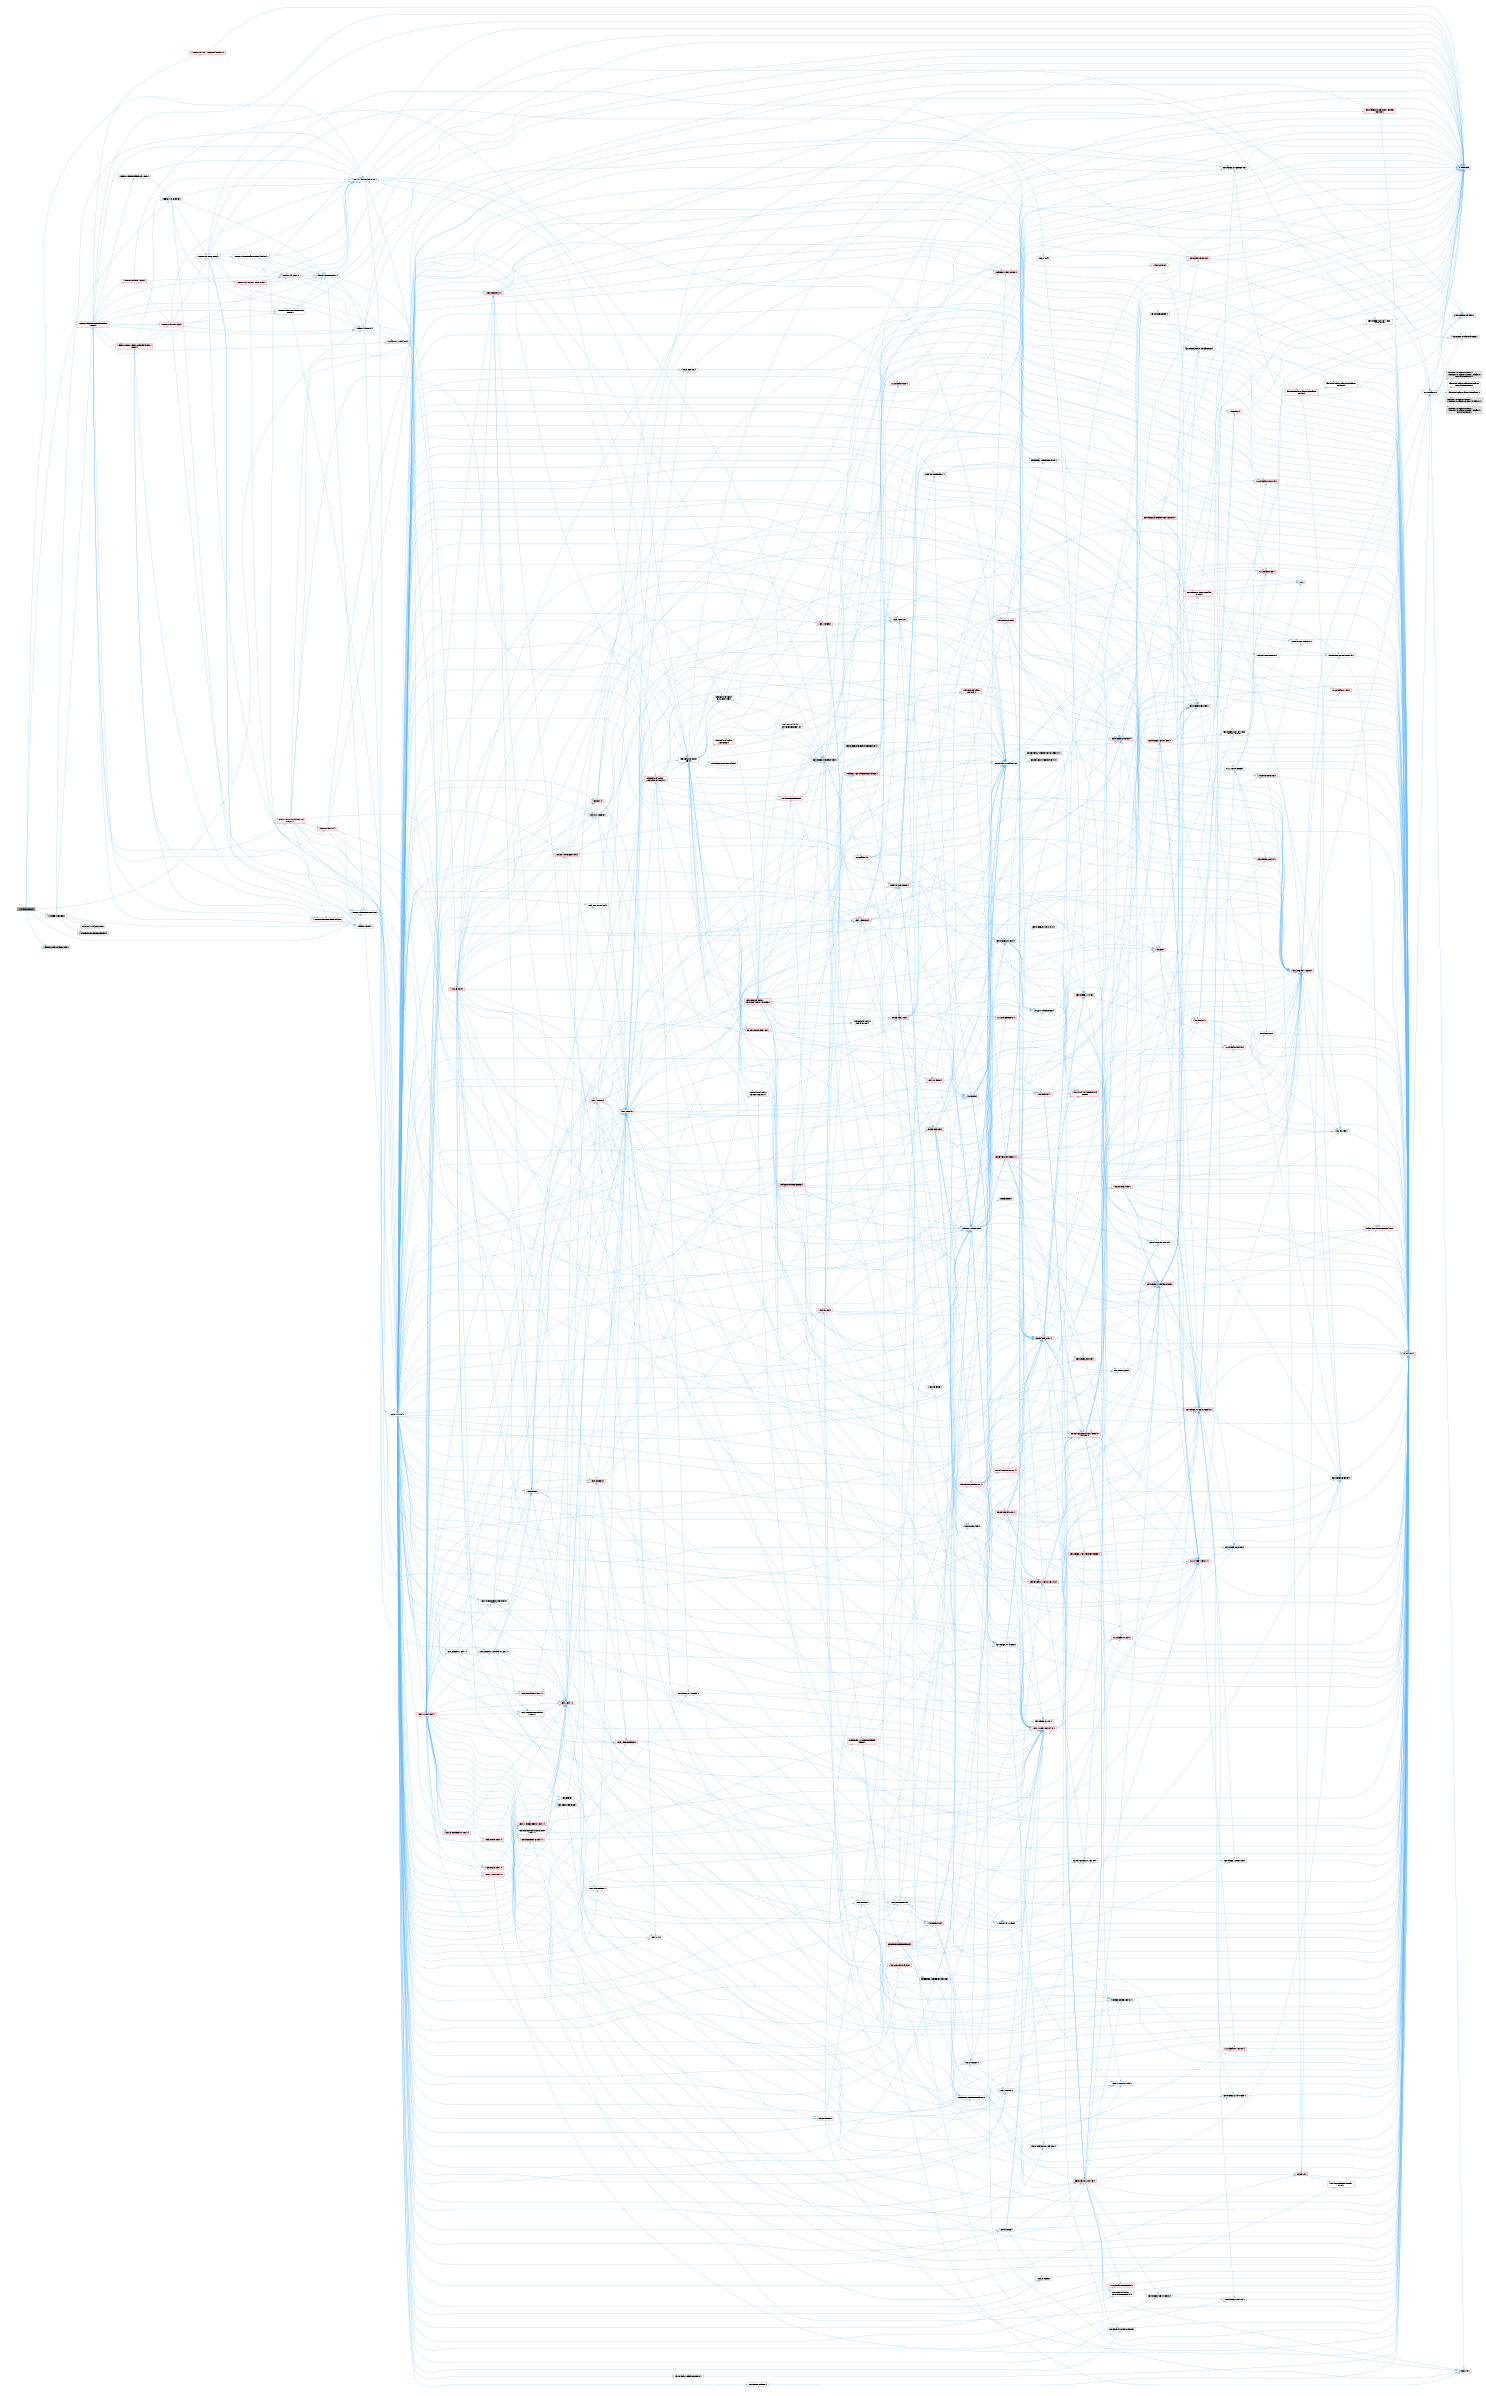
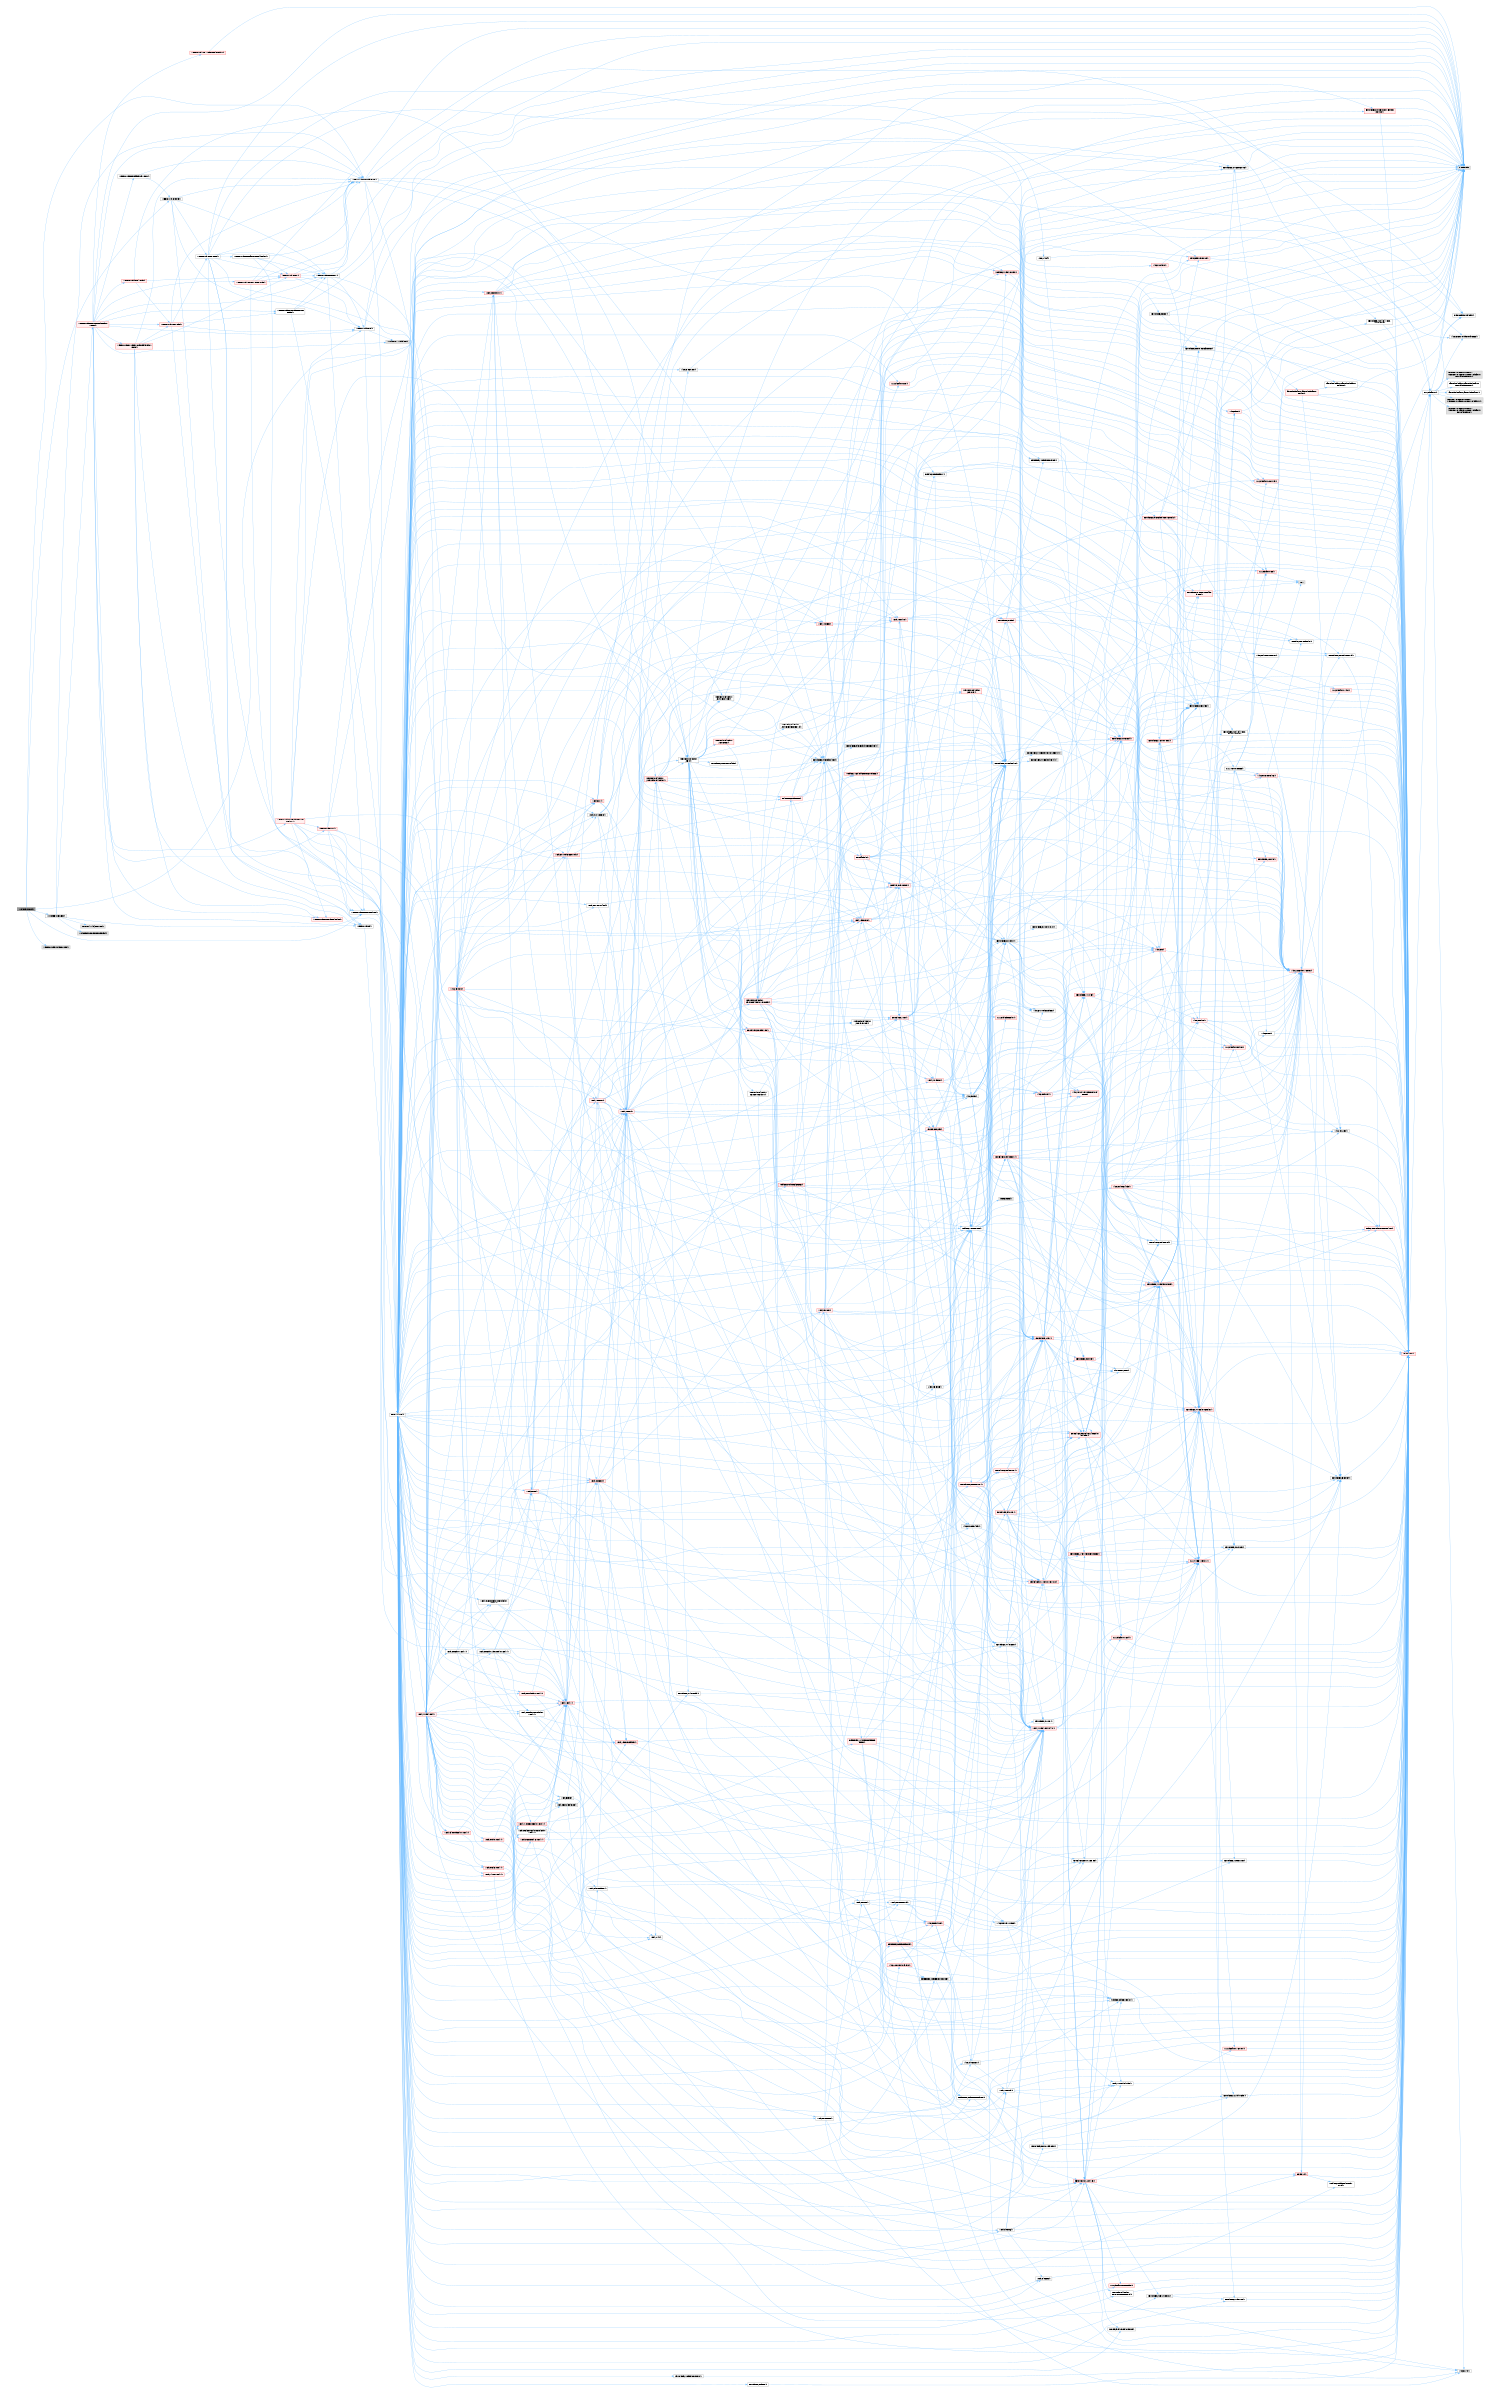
(346, 923) -> (341, 884)
(1267, 1033) -> (1267, 1033)
(455, 1164) -> (426, 830)
